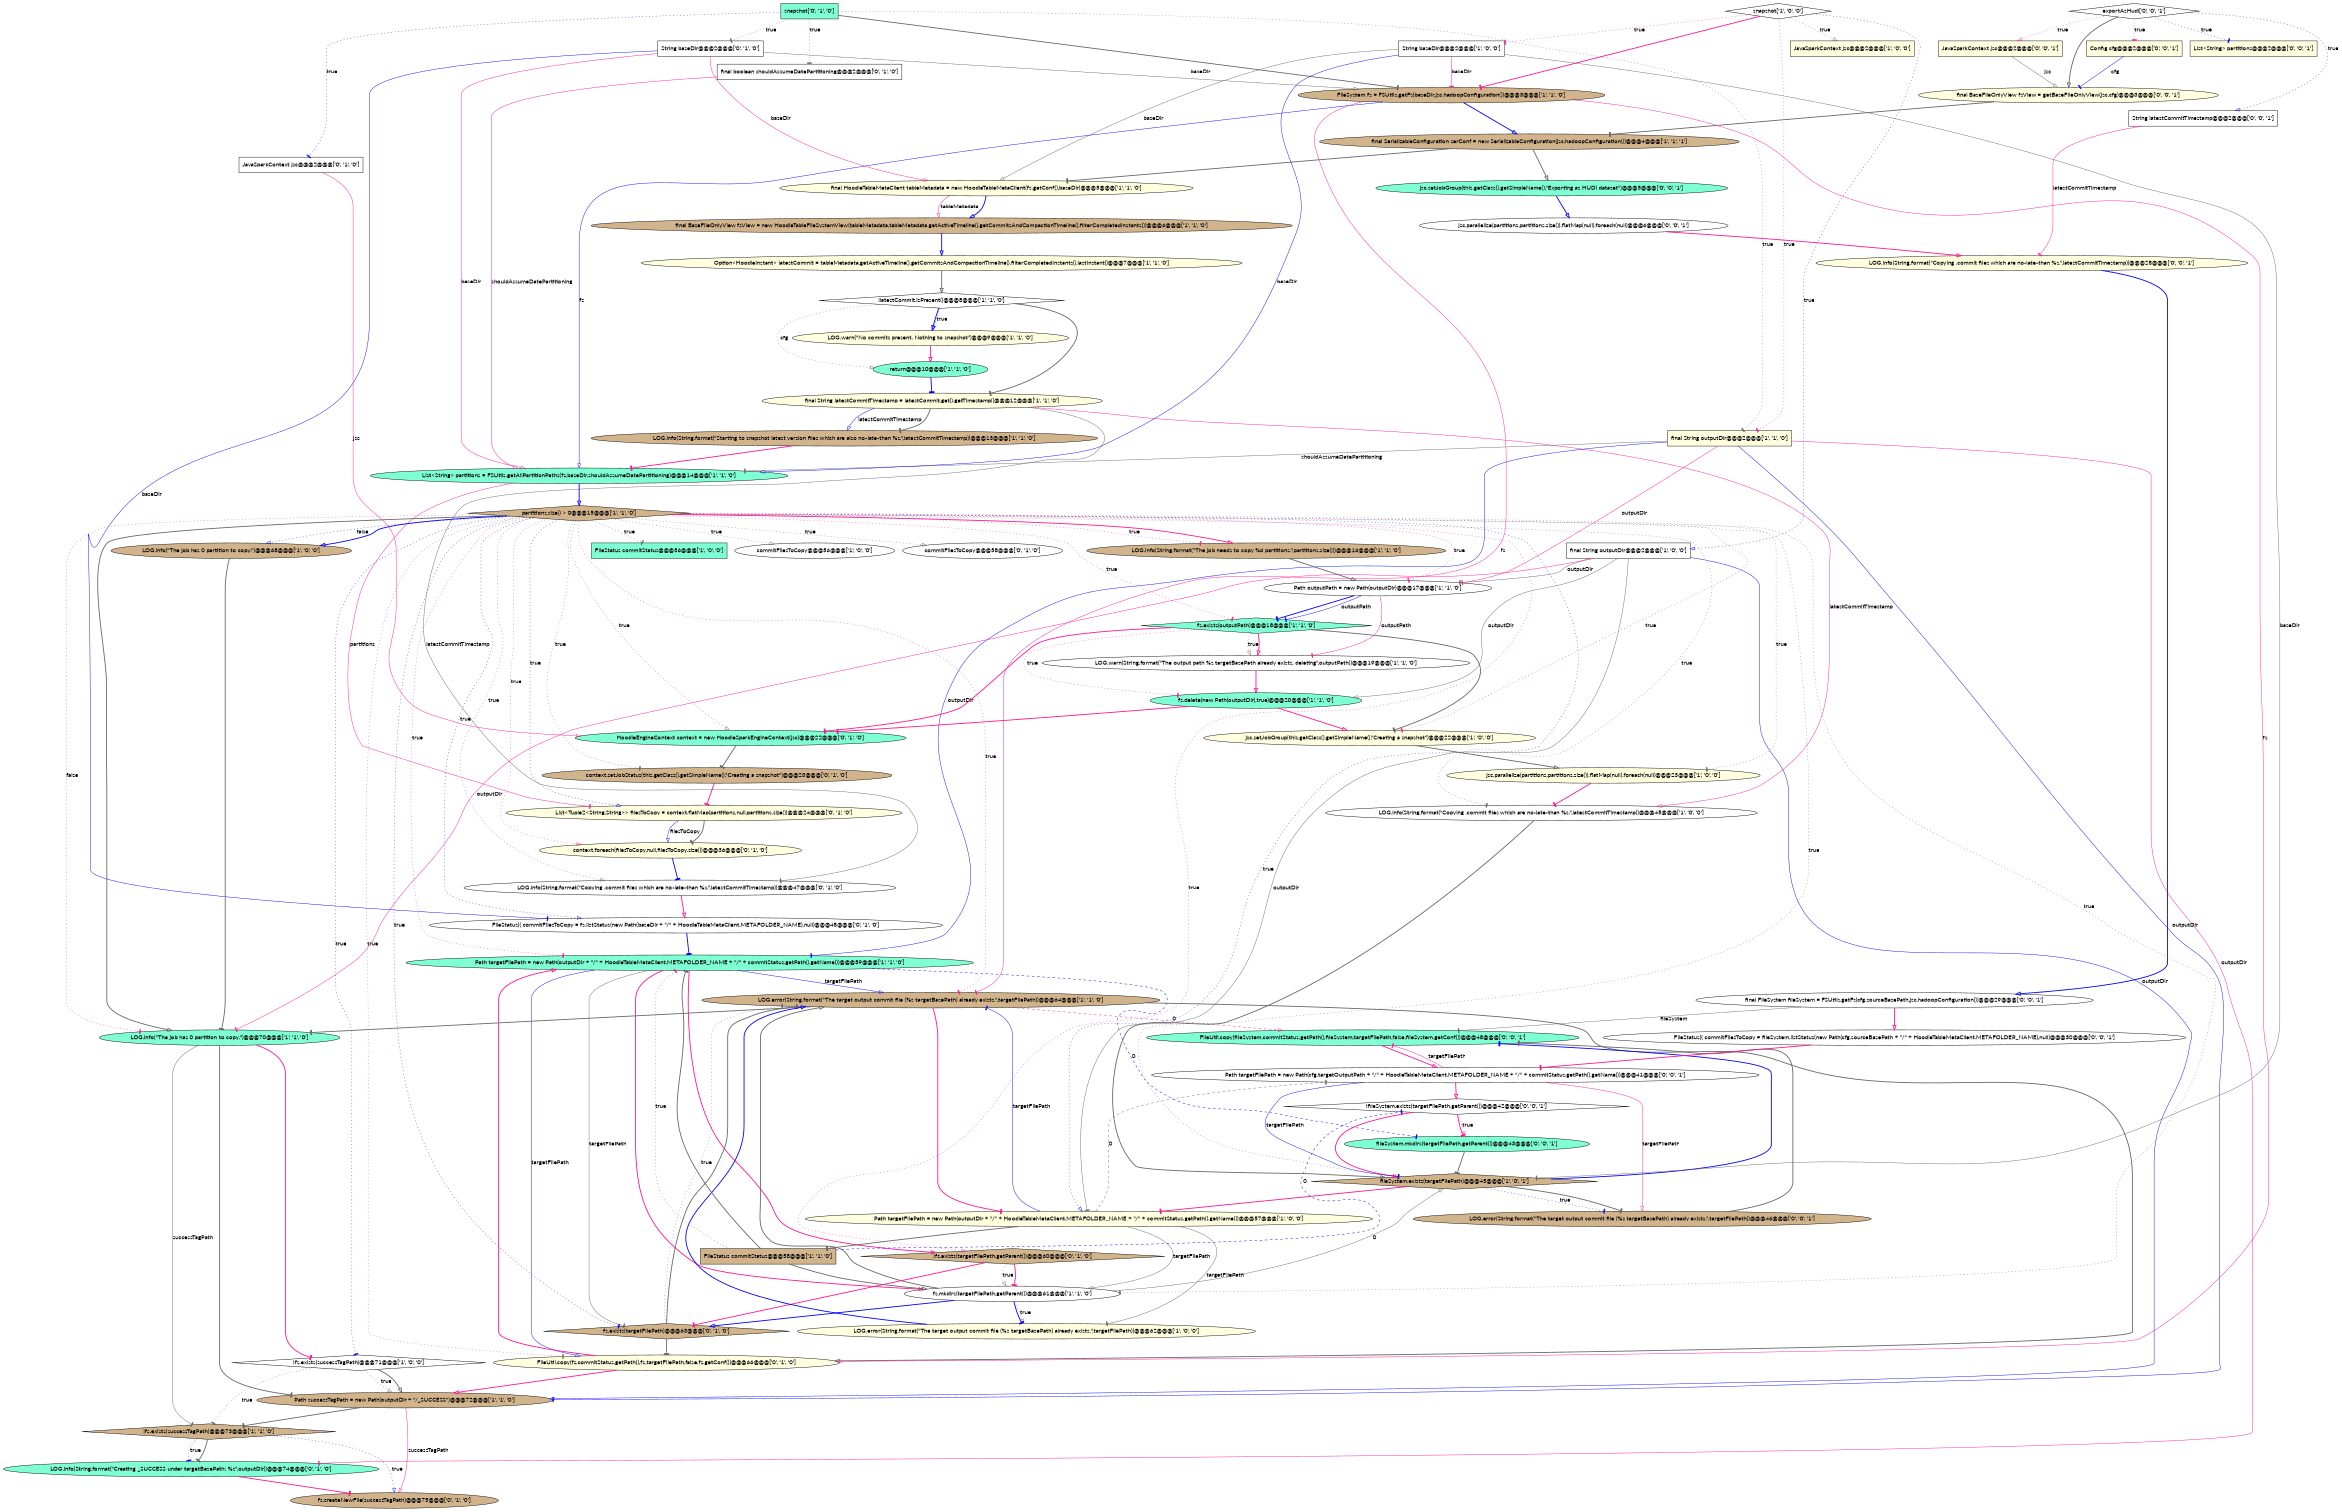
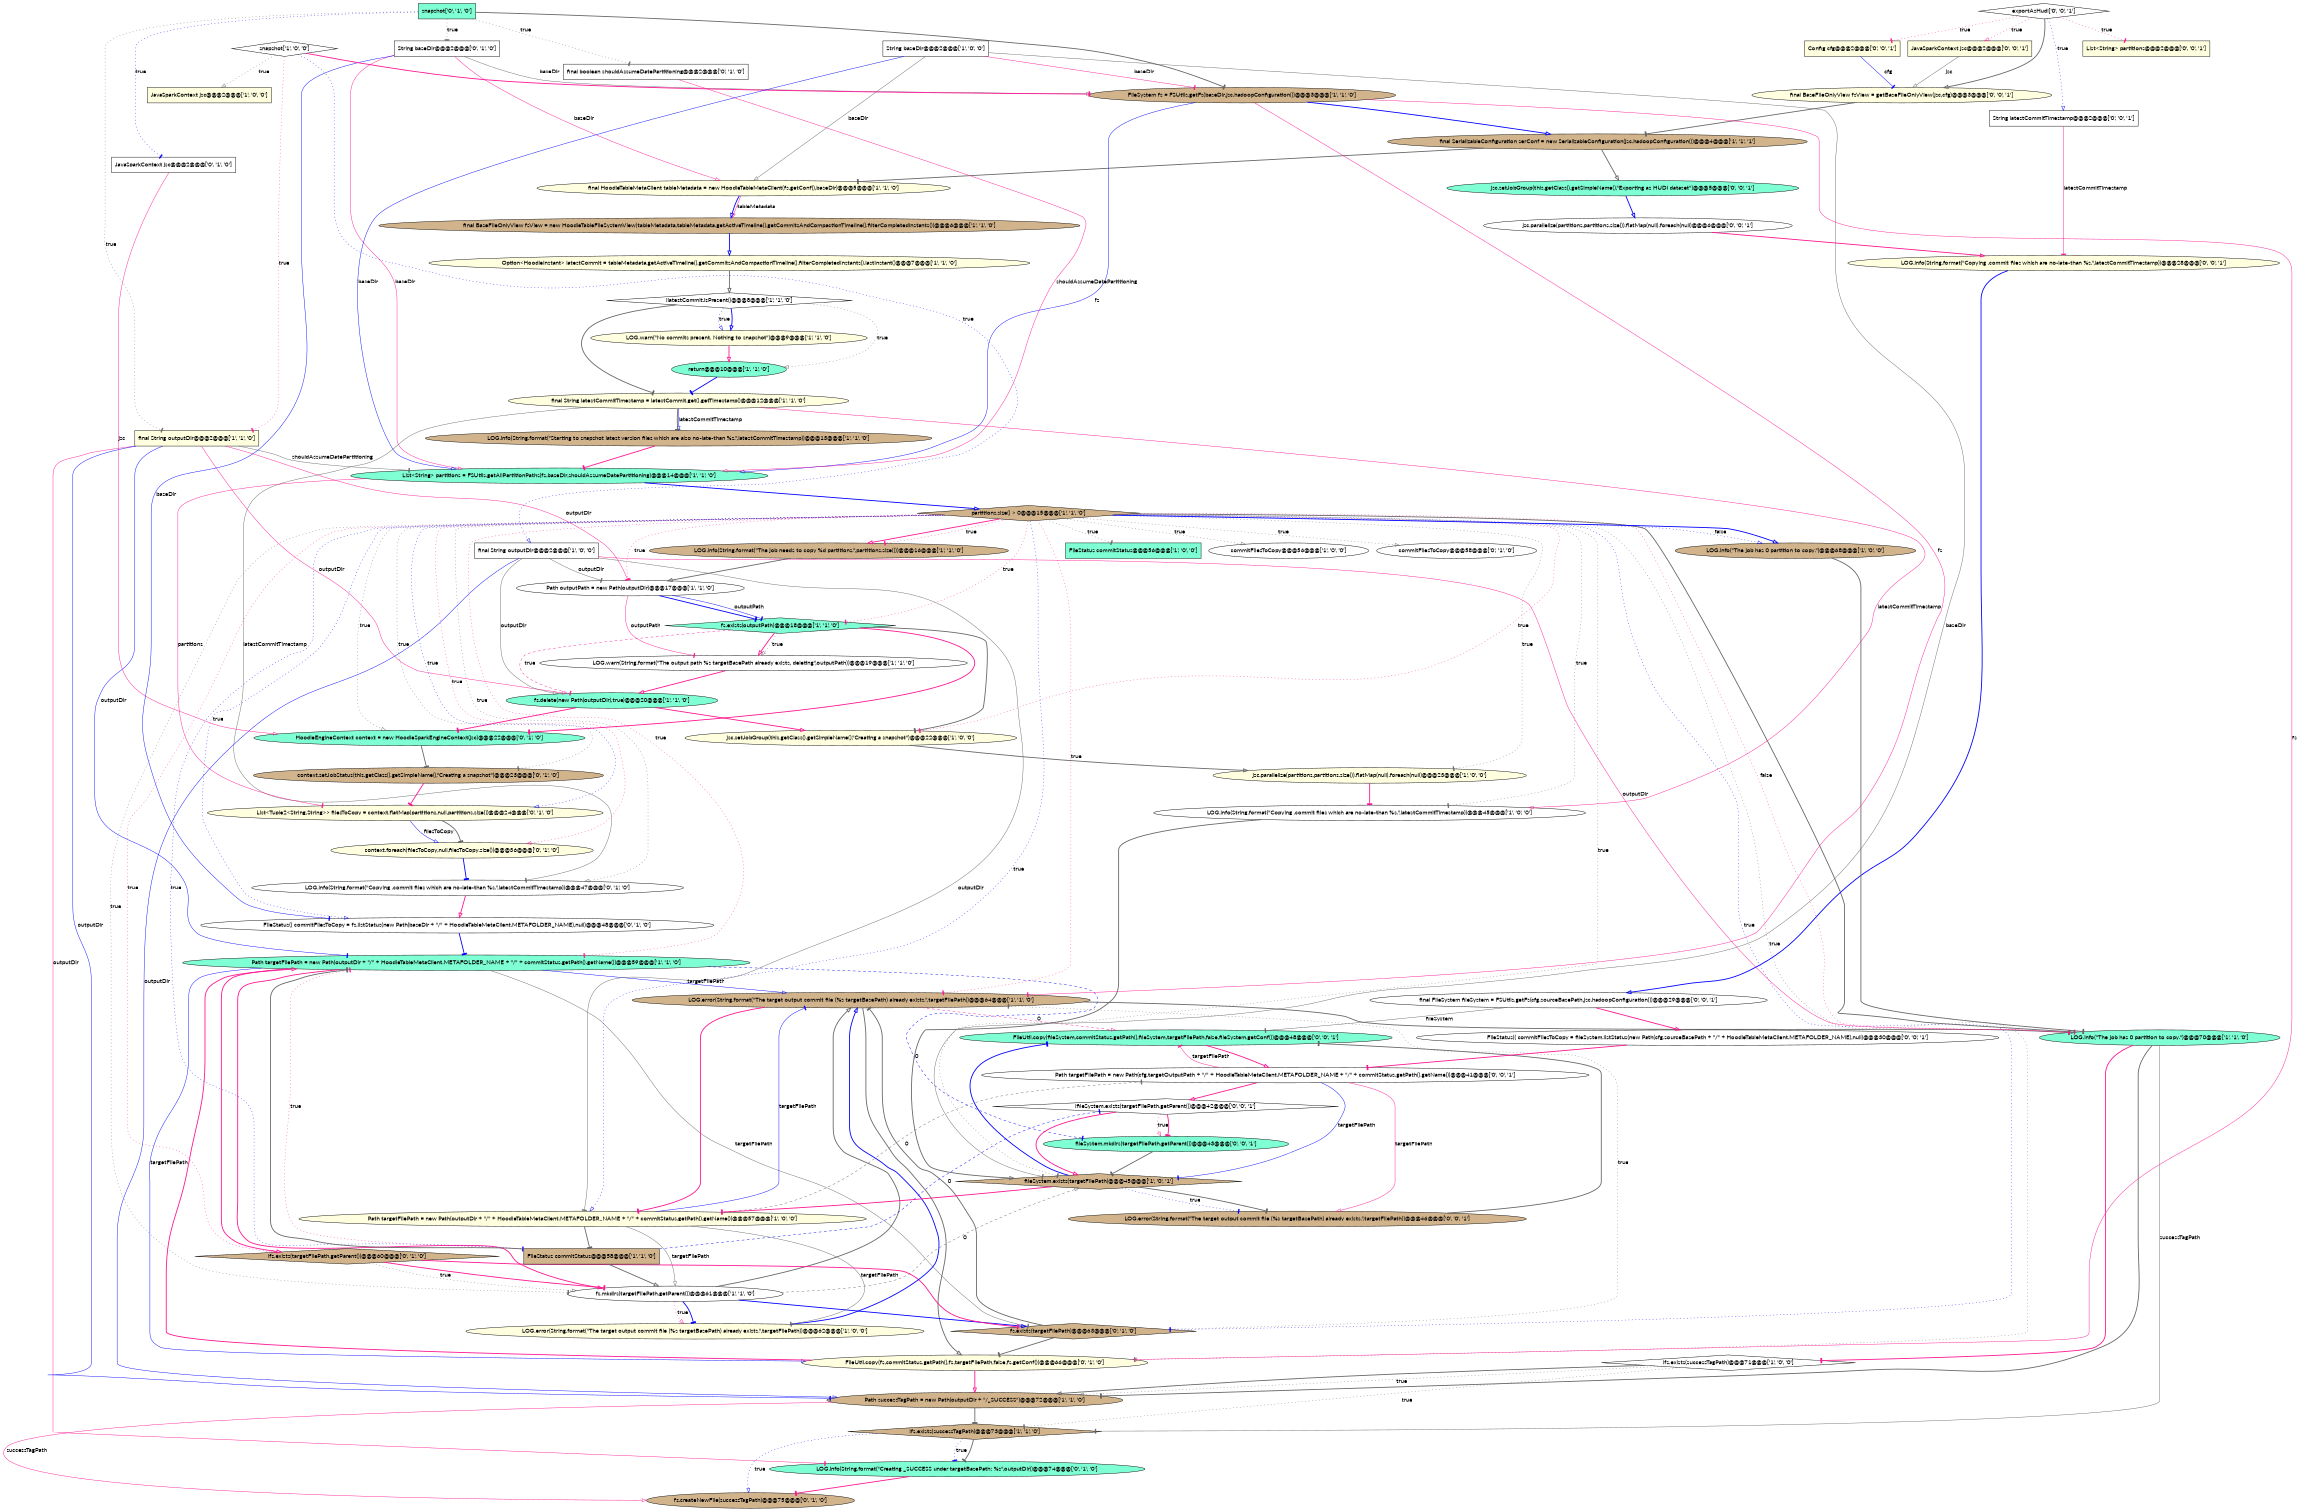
(1628, 28) -> none
(2190, 29) -> (2092, 29)
(784, 338) -> (883, 338)
none -> (356, 600)
(1029, 654) -> (592, 643)
(335, 882) -> (215, 710)
(1284, 1265) -> (930, 1254)
